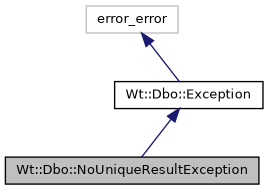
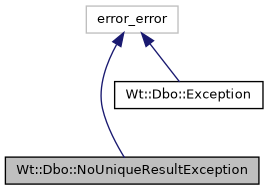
(156, 138) -> (102, 102)
